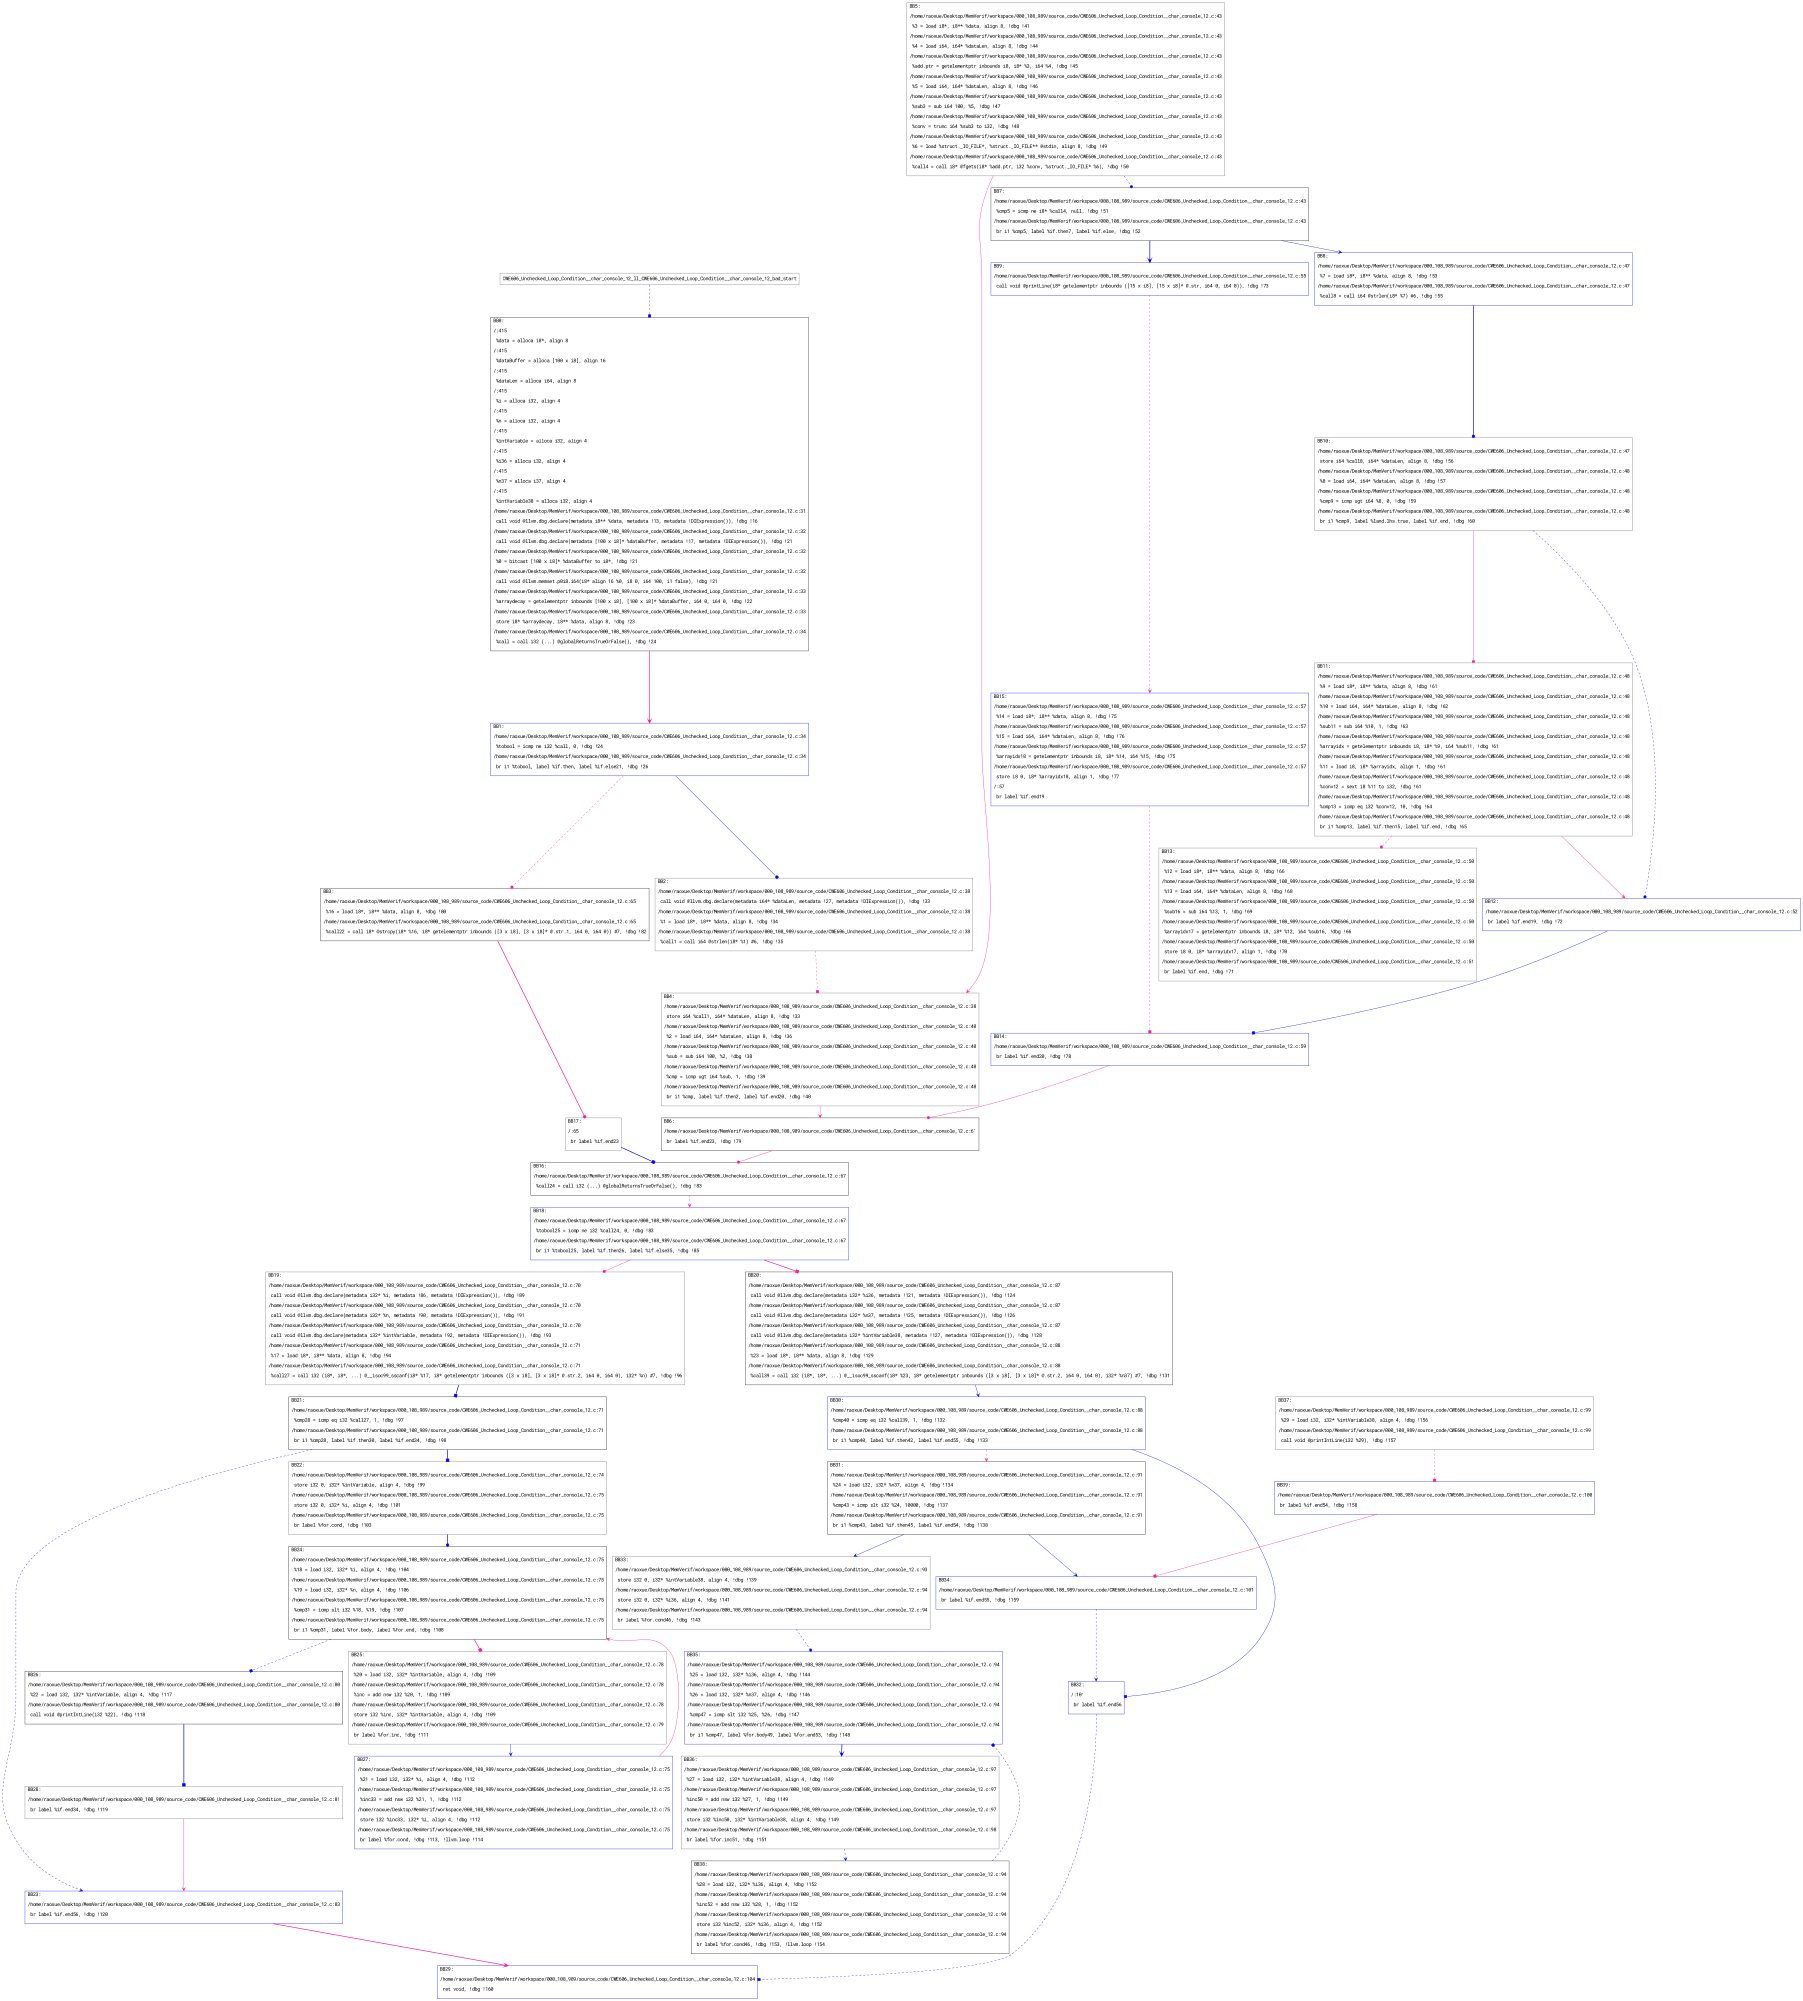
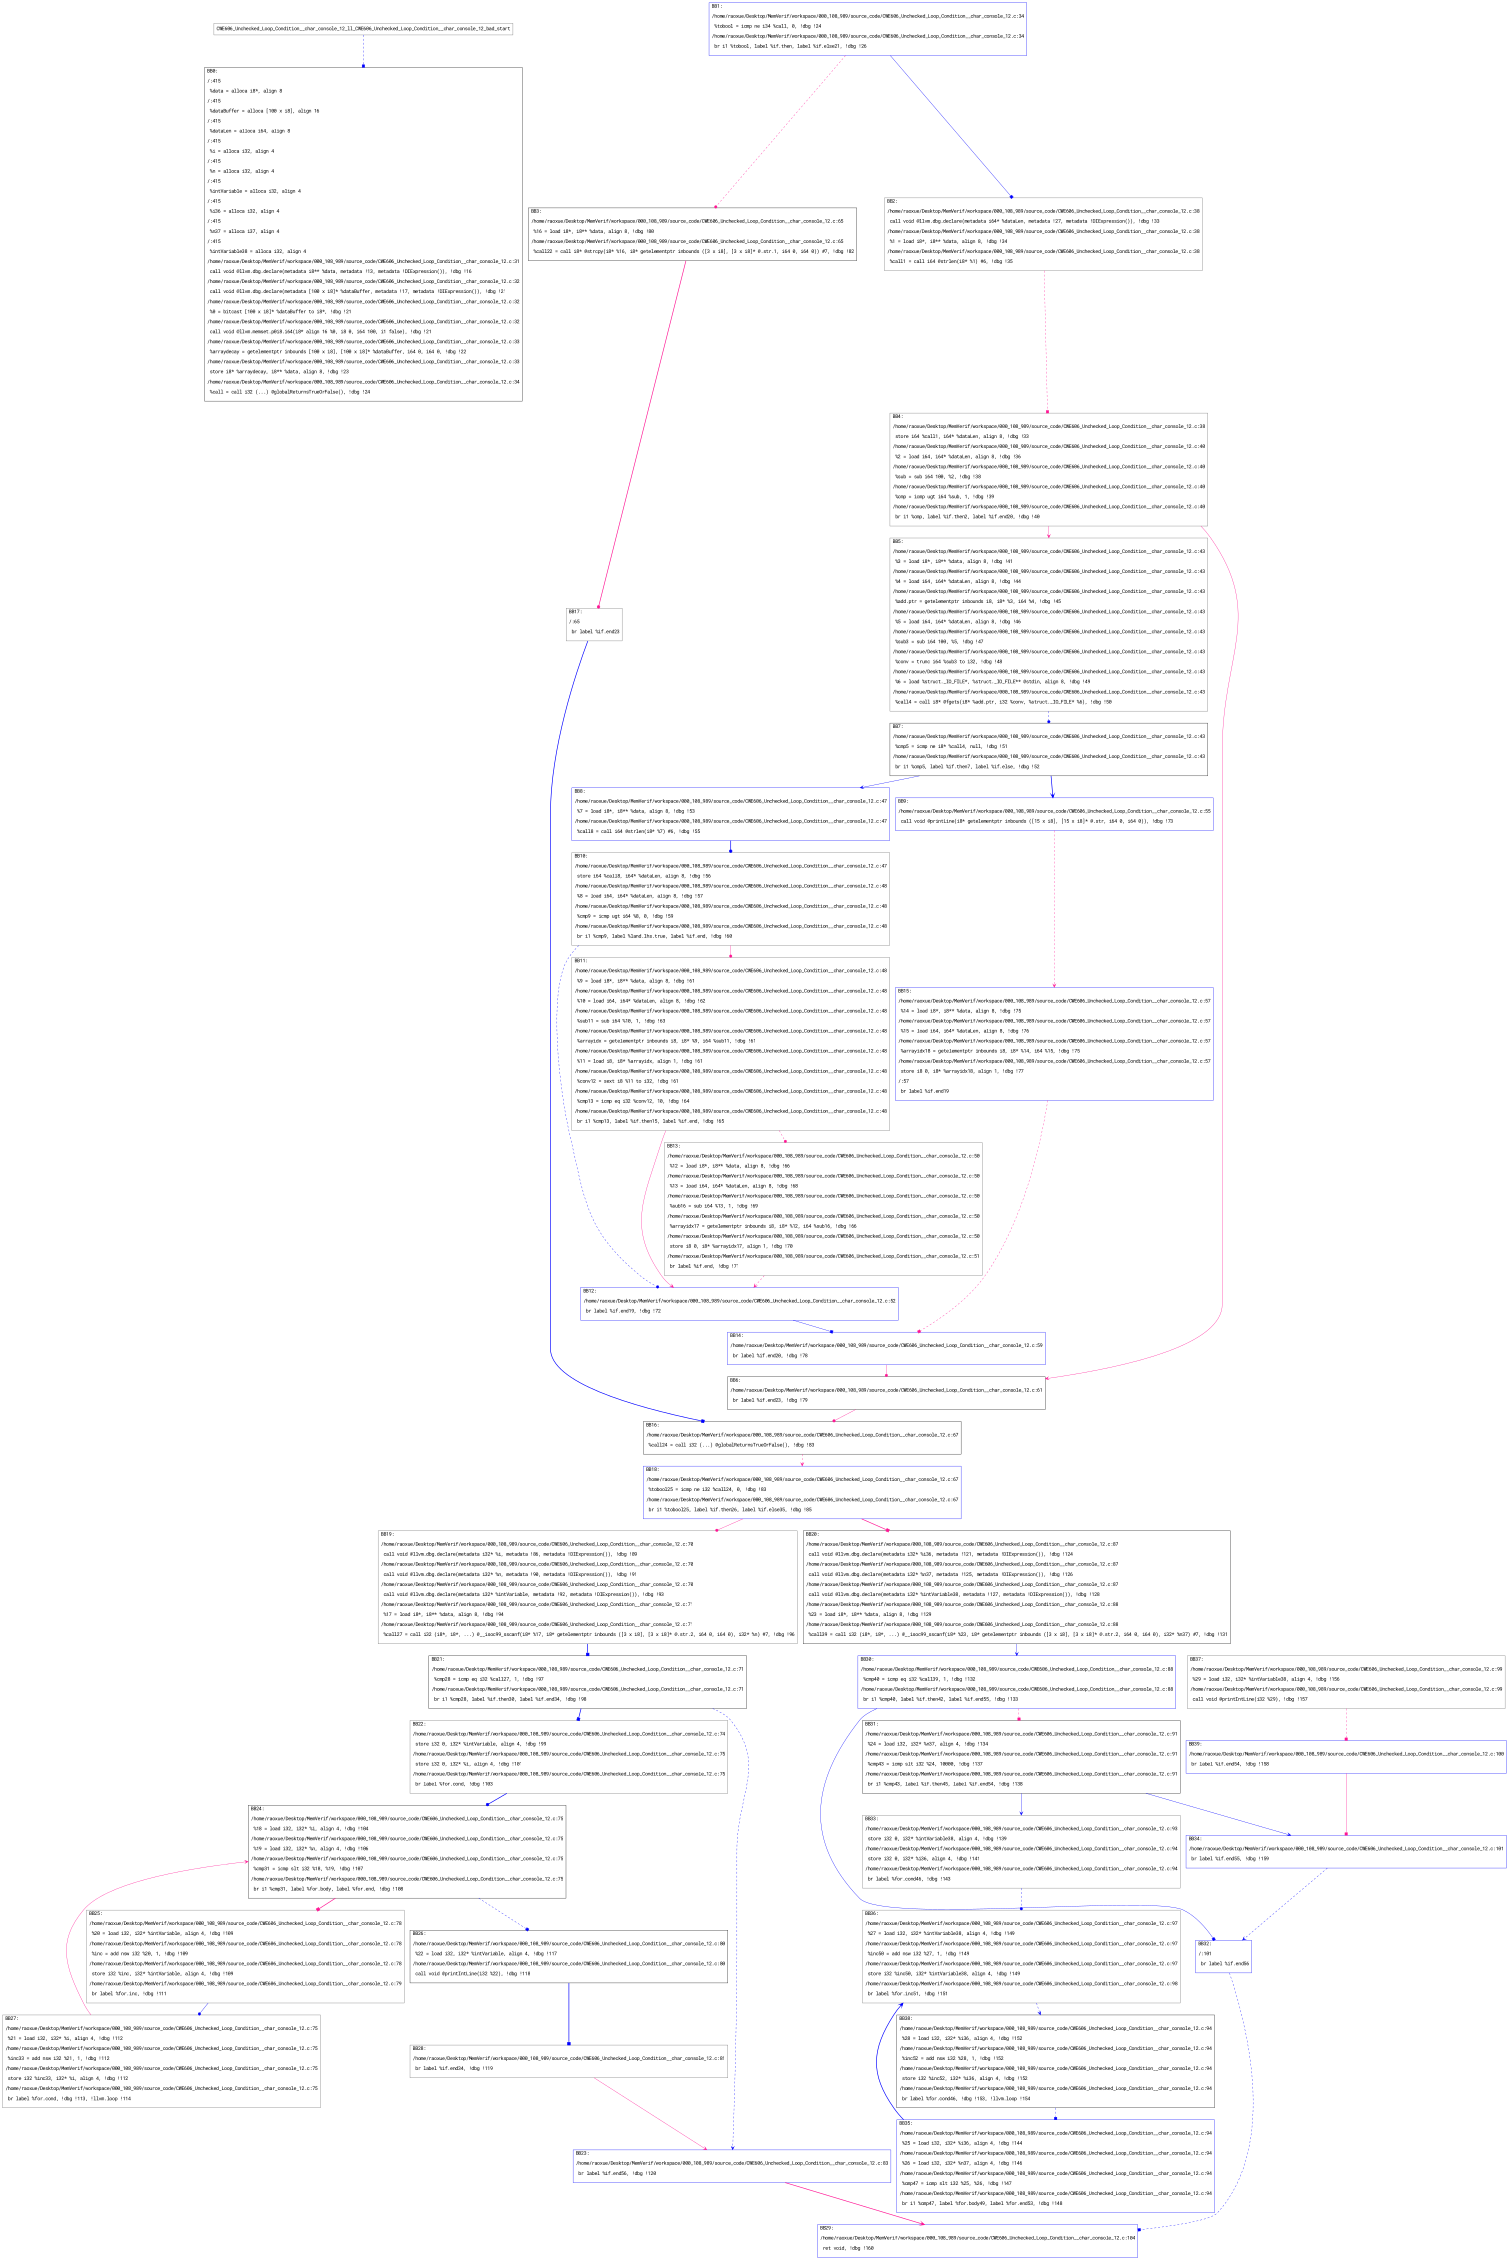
(982, 584) -> (1049, 530)
(650, 685) -> none
(548, 747) -> (766, 26)
none -> (760, 1280)
(986, 1454) -> (1019, 1713)
(803, 1639) -> (1021, 1898)
(510, 1748) -> (204, 2008)
(514, 1803) -> (161, 2061)
